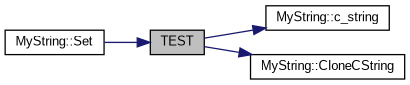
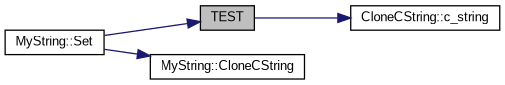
(328, 18) -> (425, 18)
(222, 50) -> (121, 52)
